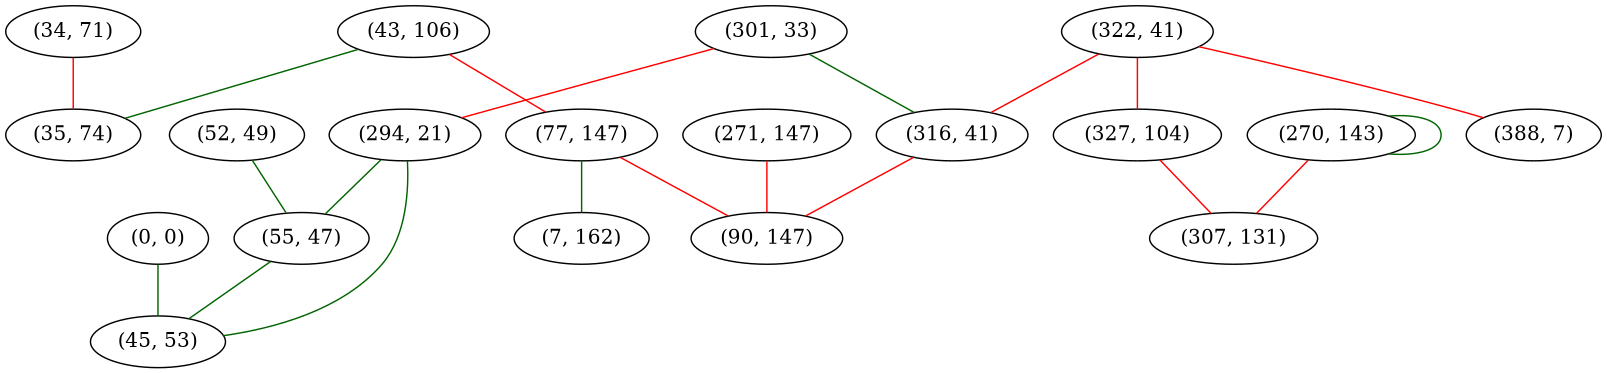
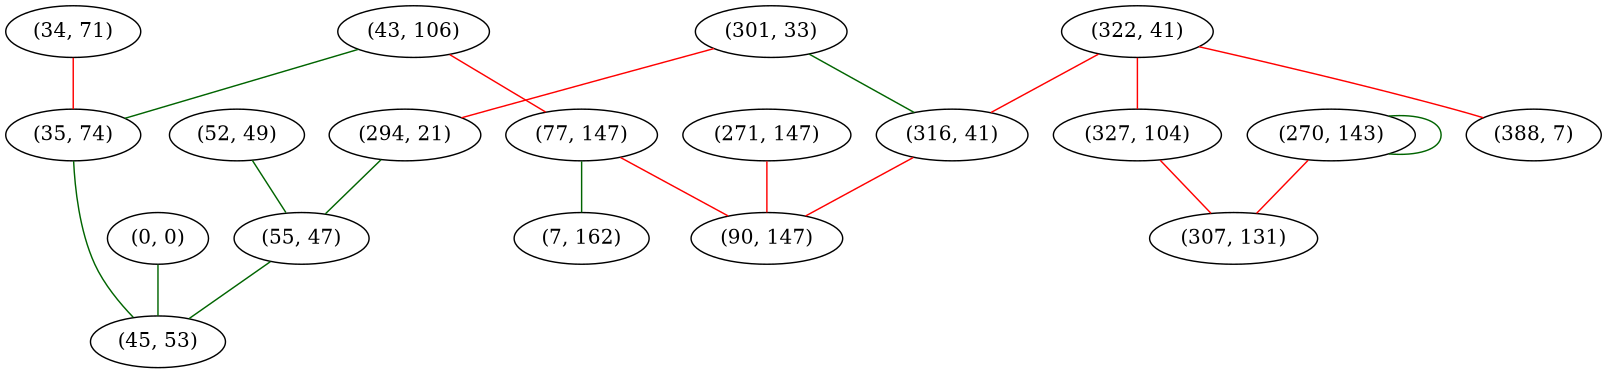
(356, 287) -> (88, 246)
